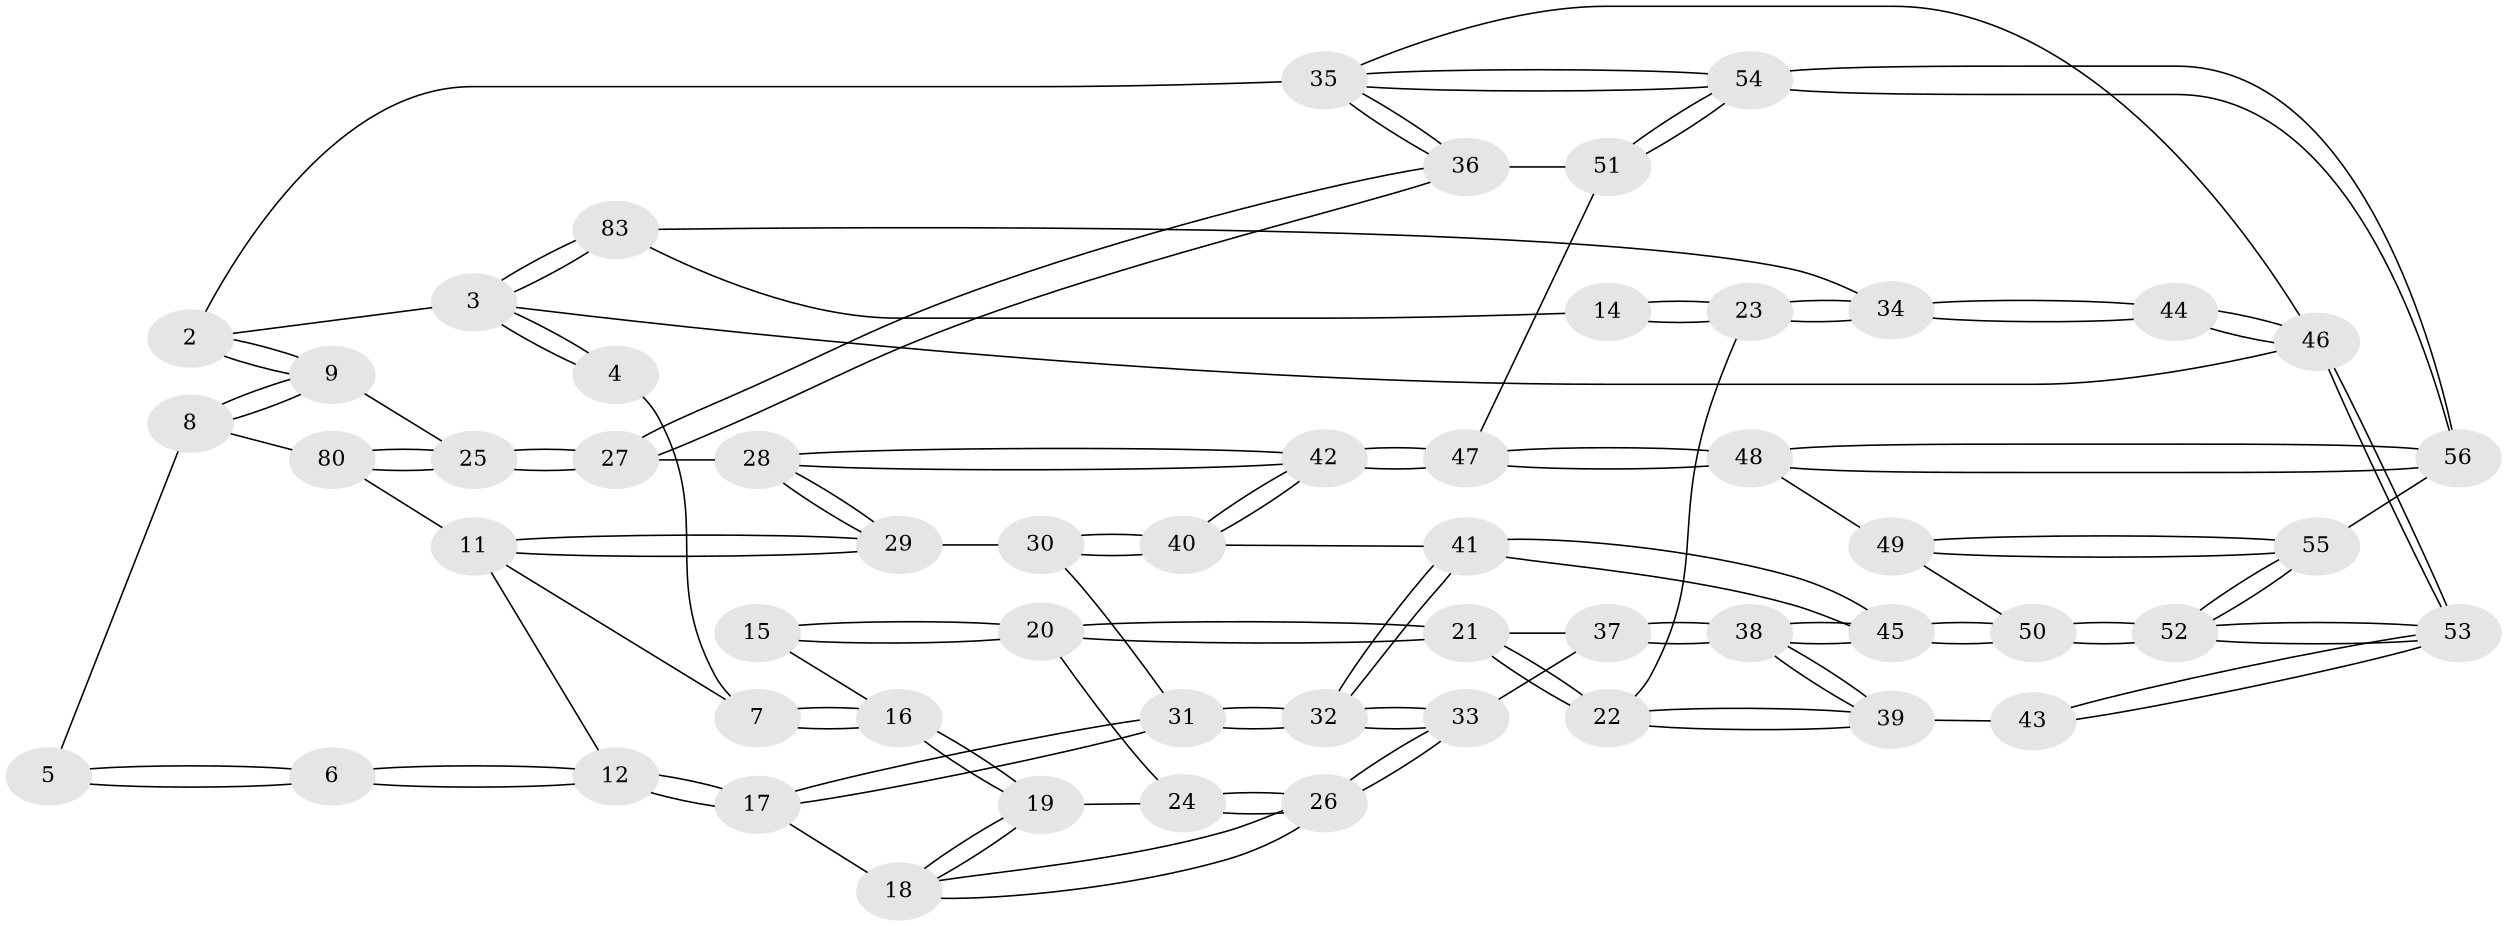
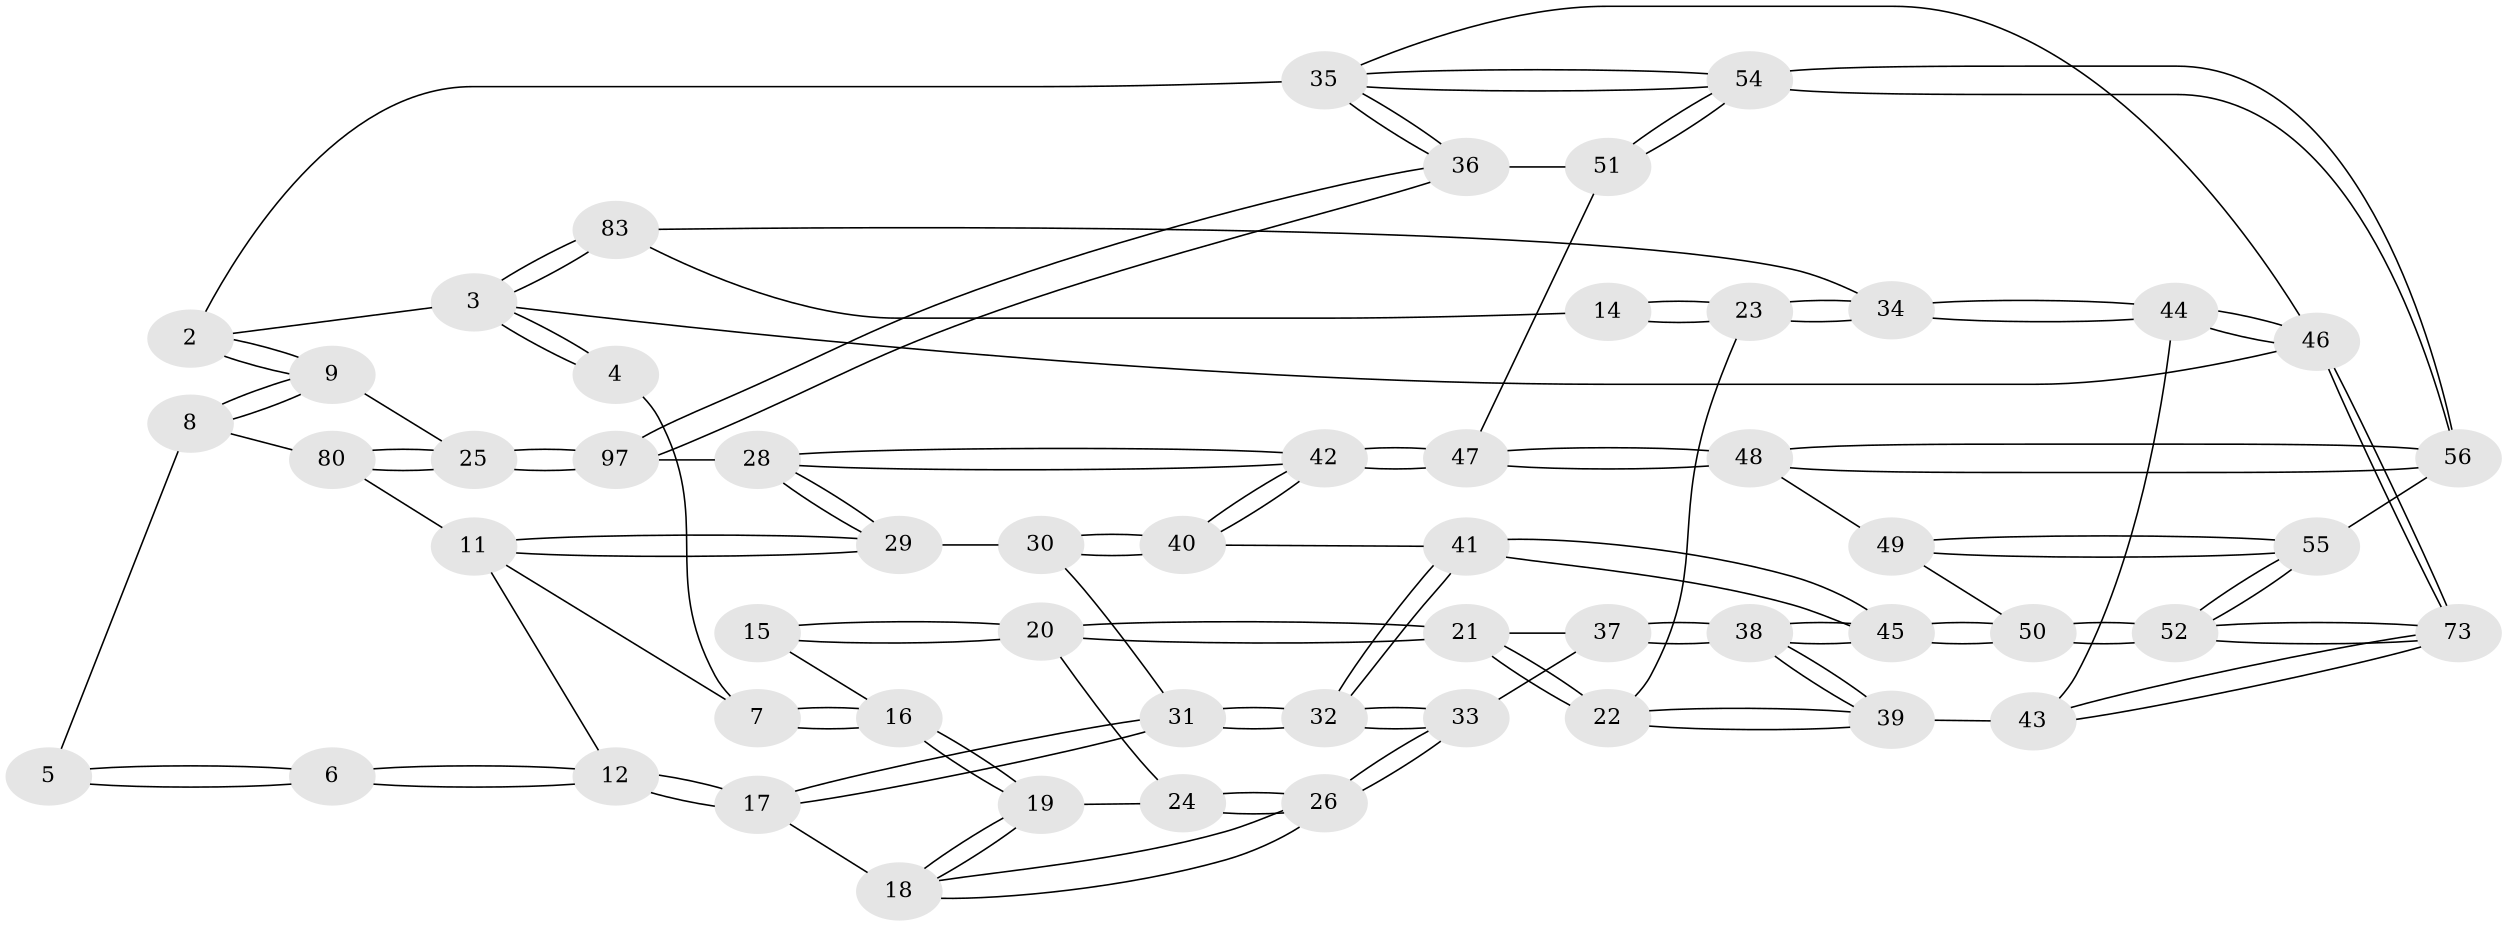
(616, 460) -> (616, 460)
none -> (2134, 526)
(2459, 633) -> (2459, 633)
